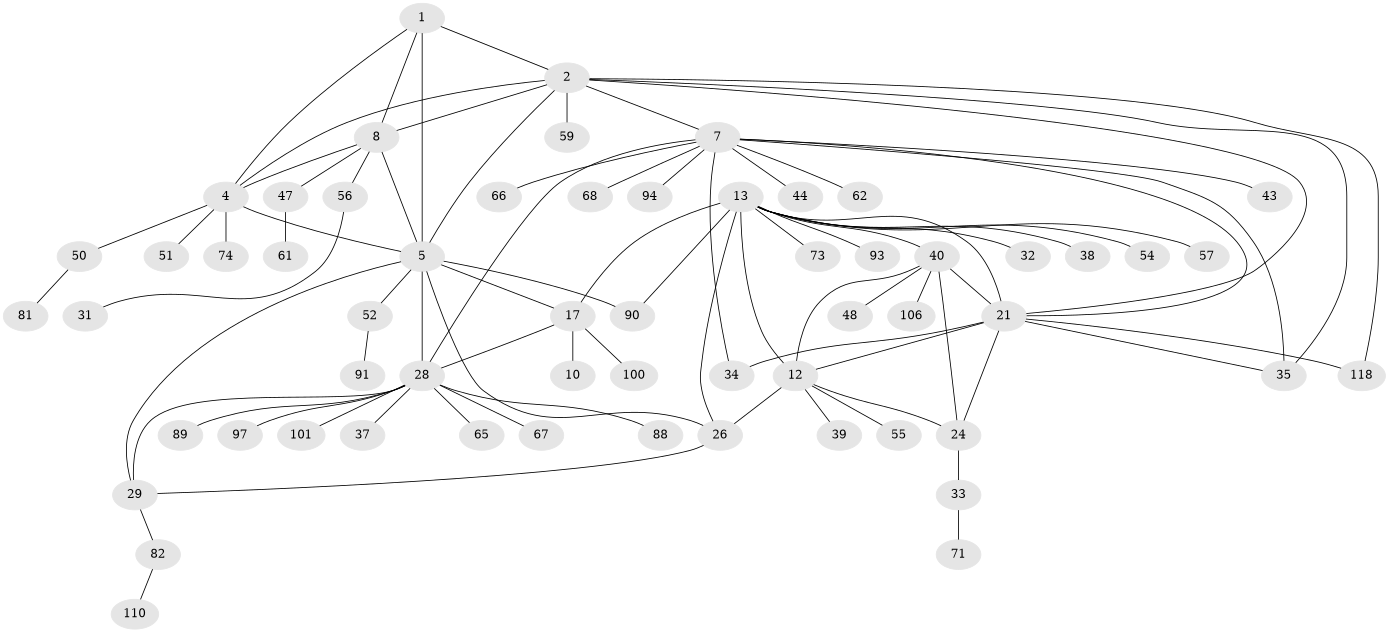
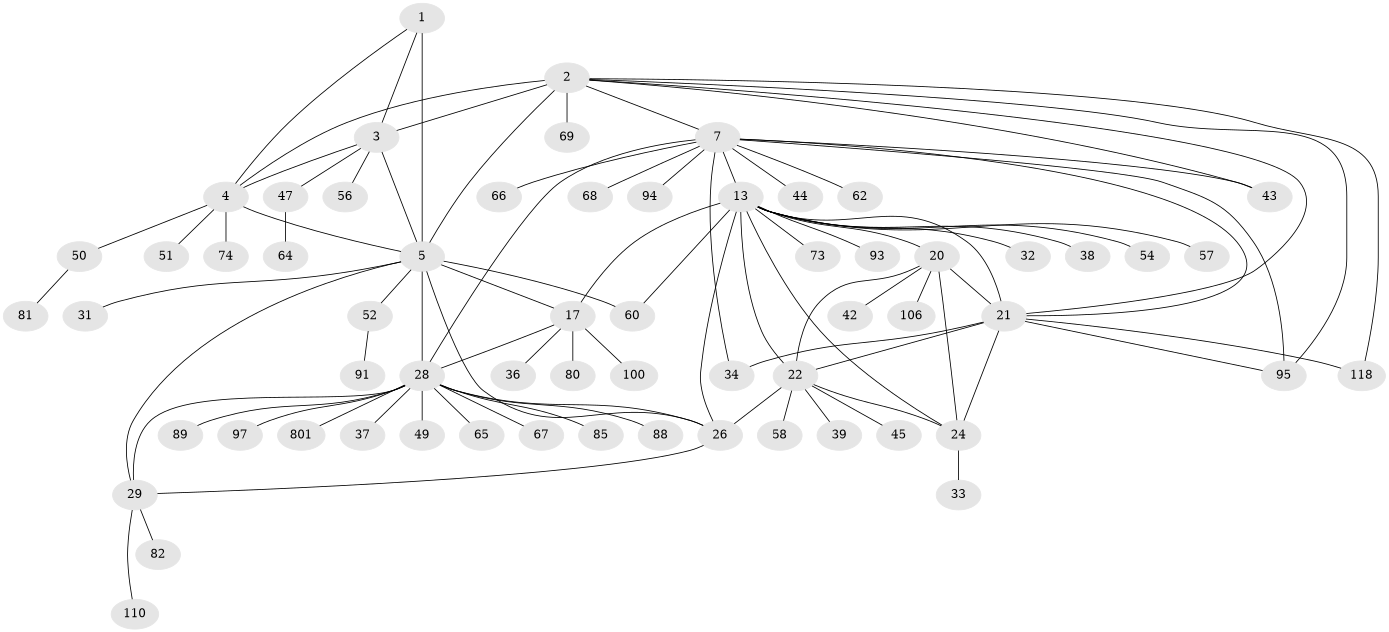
(495, 48) -> (923, 118)
(377, 137) -> (377, 137)
(567, 137) -> (567, 137)
none -> (729, 167)
(286, 257) -> (286, 257)
(937, 257) -> (937, 257)
(245, 299) -> (251, 282)
(632, 316) -> (632, 316)
(850, 316) -> (850, 316)
none -> (825, 336)
none -> (513, 376)
(573, 376) -> (573, 376)
(795, 376) -> (795, 376)
(1284, 376) -> (1284, 376)
none -> (592, 405)
(301, 435) -> (301, 435)
none -> (422, 435)
none -> (601, 435)
none -> (780, 435)
(899, 435) -> (899, 435)
(959, 555) -> none
(147, 584) -> (128, 555)
